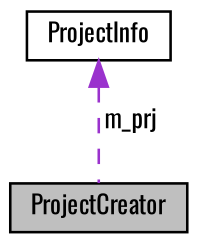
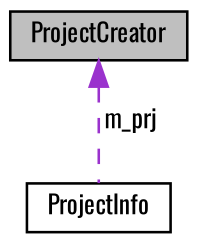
(99, 135) -> (99, 135)
